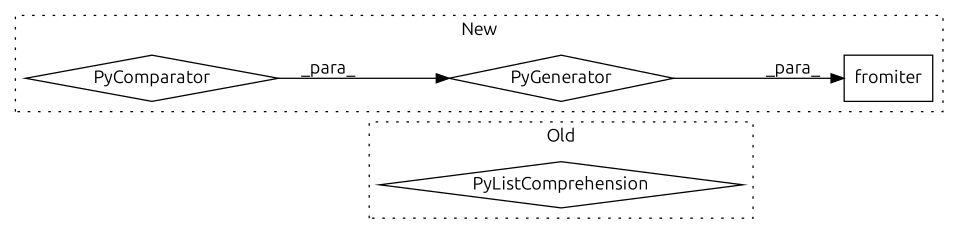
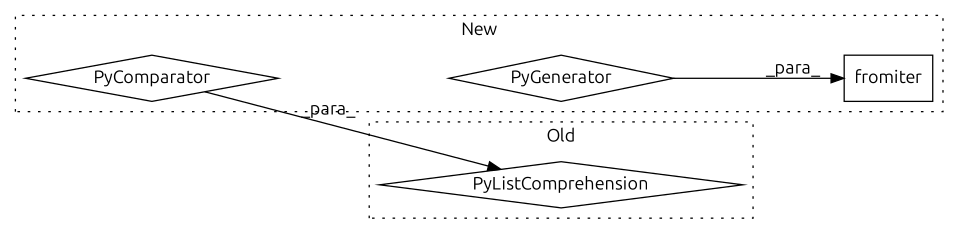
(357, 78) -> (346, 129)
